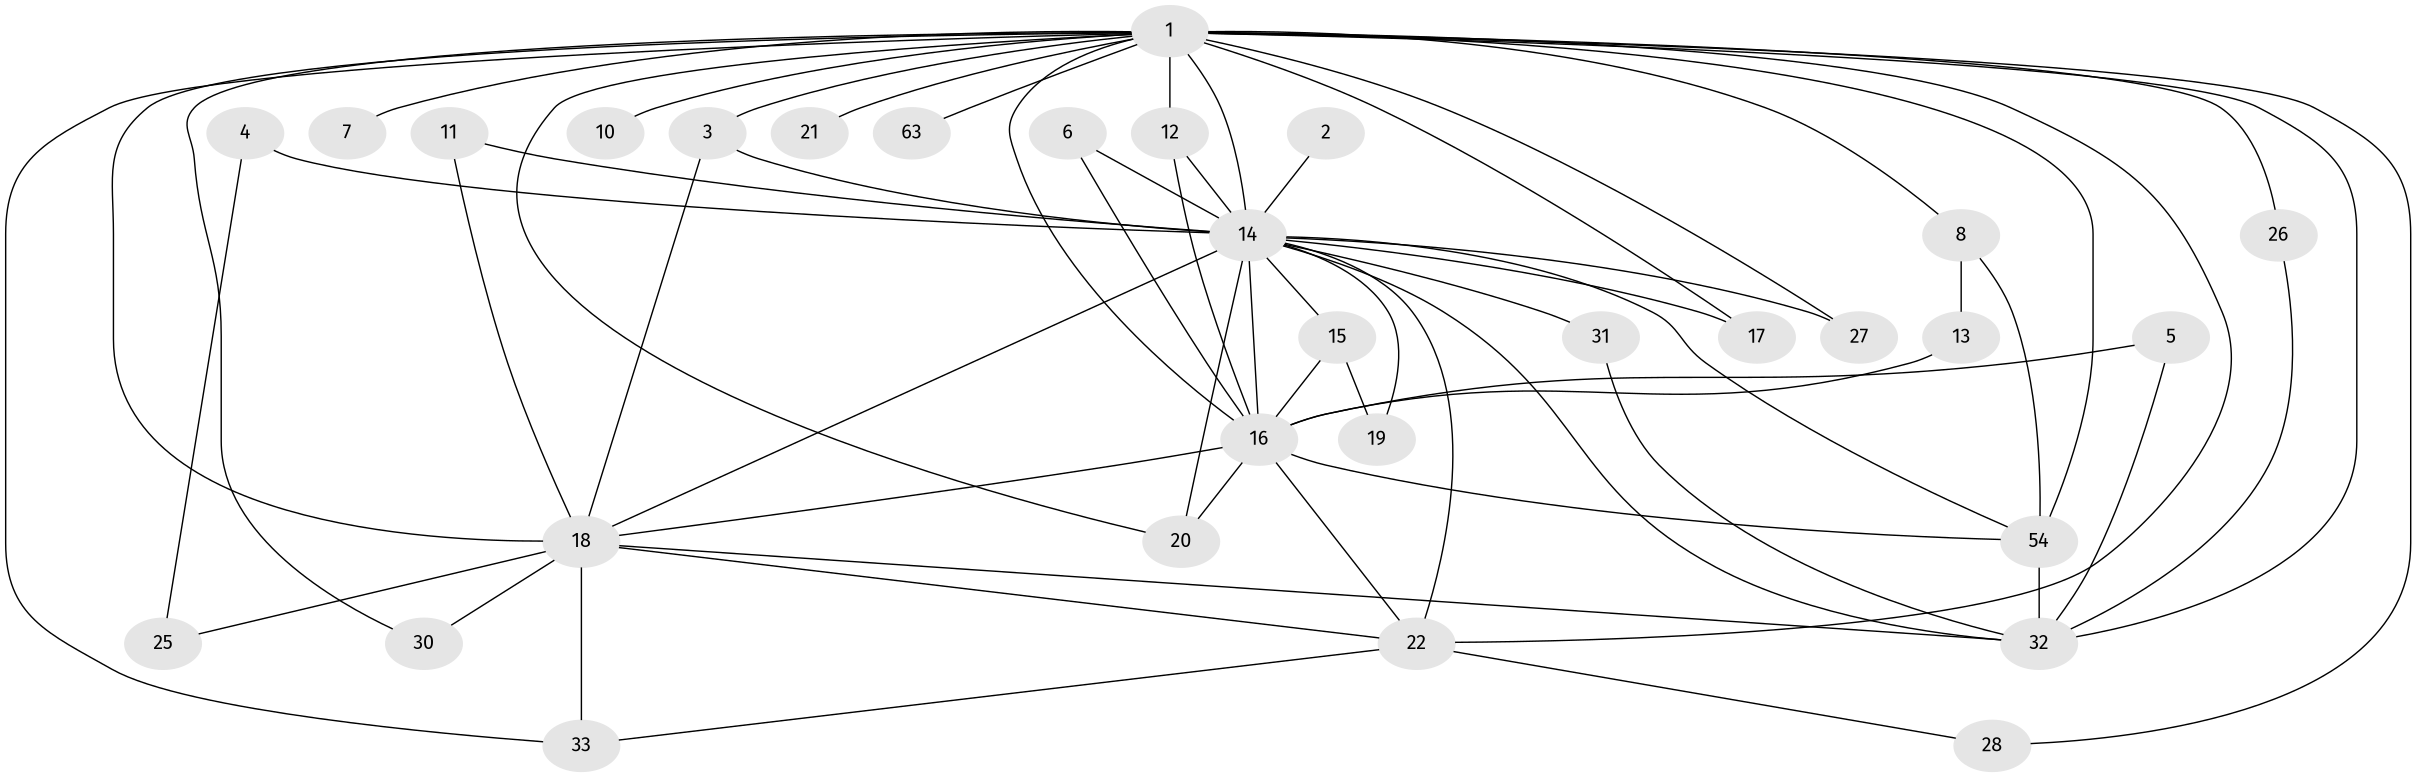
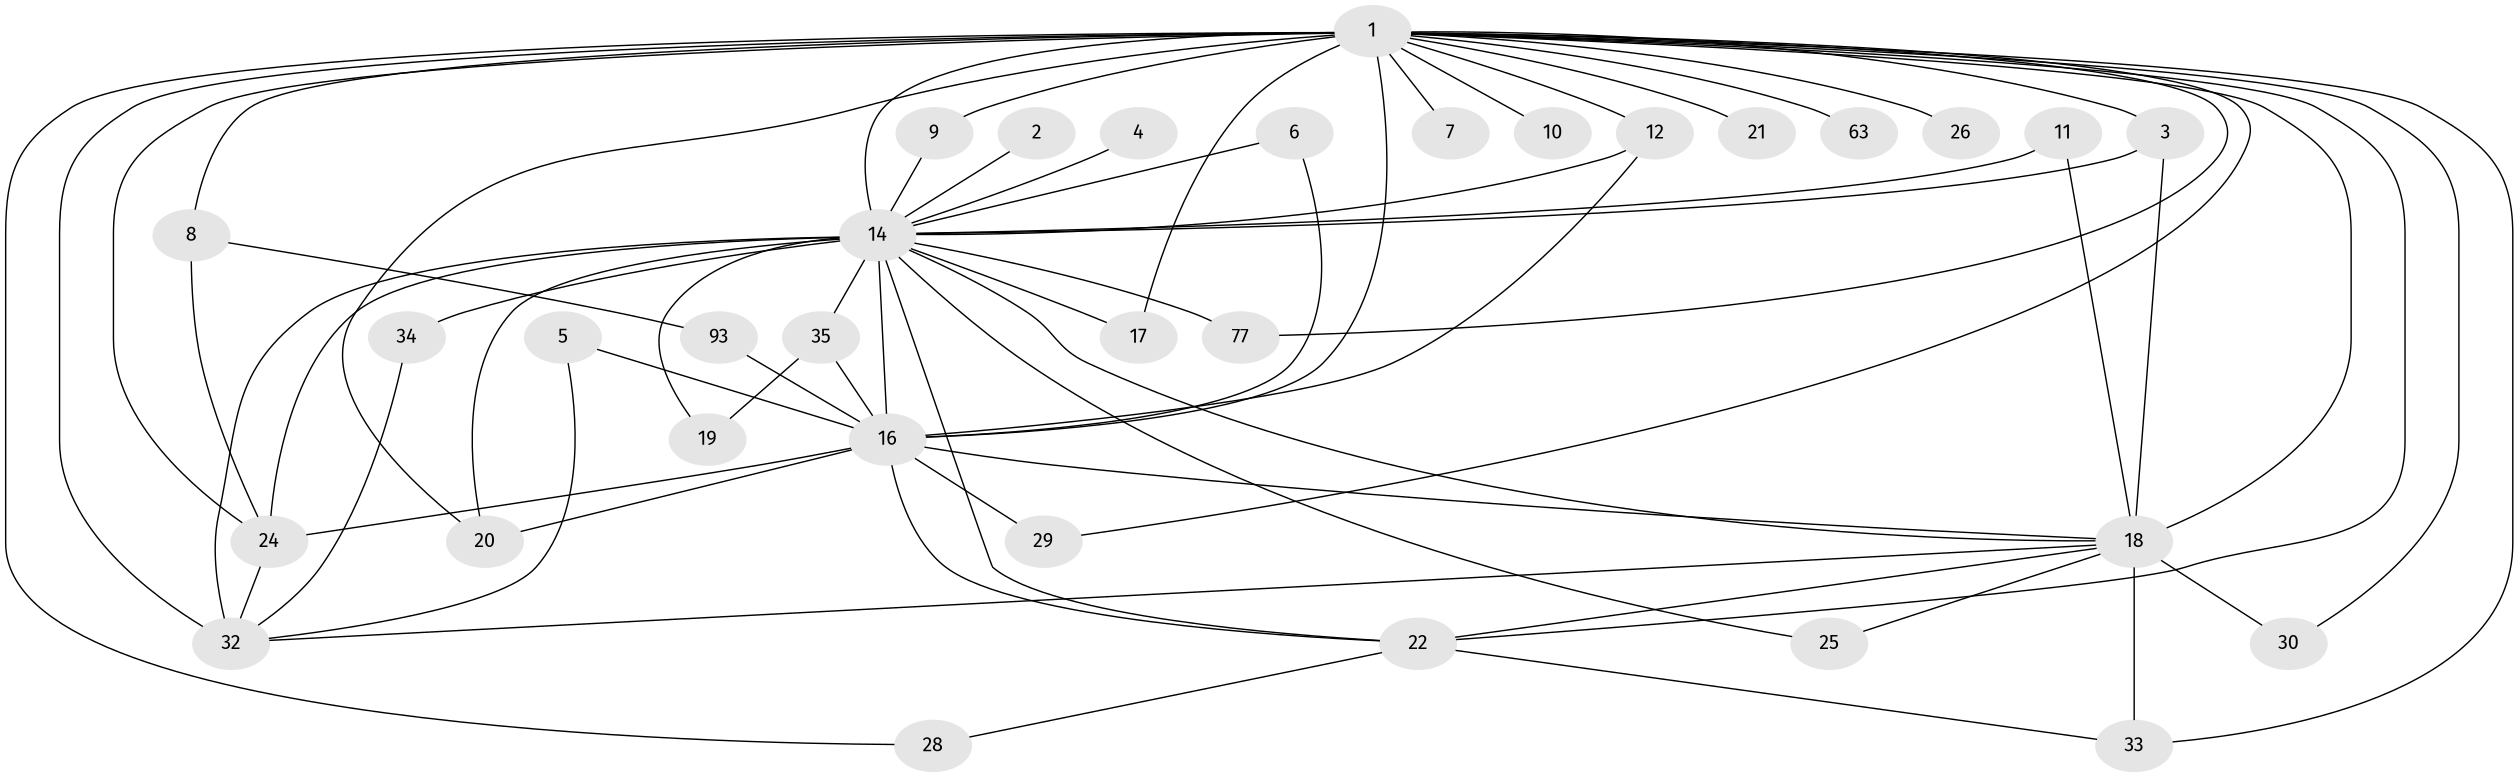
none -> (934, 133)
(1337, 337) -> (821, 337)
(1601, 337) -> (407, 337)
(1859, 337) -> (1241, 337)
(1961, 337) -> (719, 337)
(204, 389) -> (1318, 509)
(2255, 488) -> none
none -> (1044, 542)
(2039, 542) -> (269, 542)
